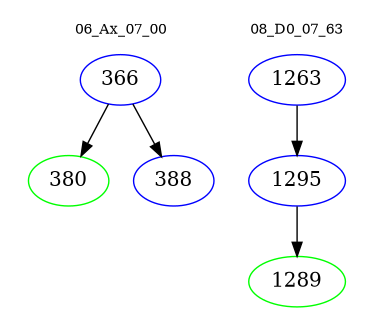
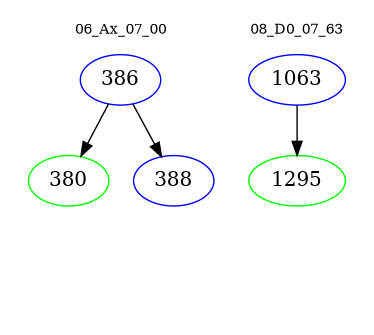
(121, 80) -> (121, 80)
(297, 80) -> (297, 80)
(297, 181) -> (297, 181)
(297, 282) -> none
